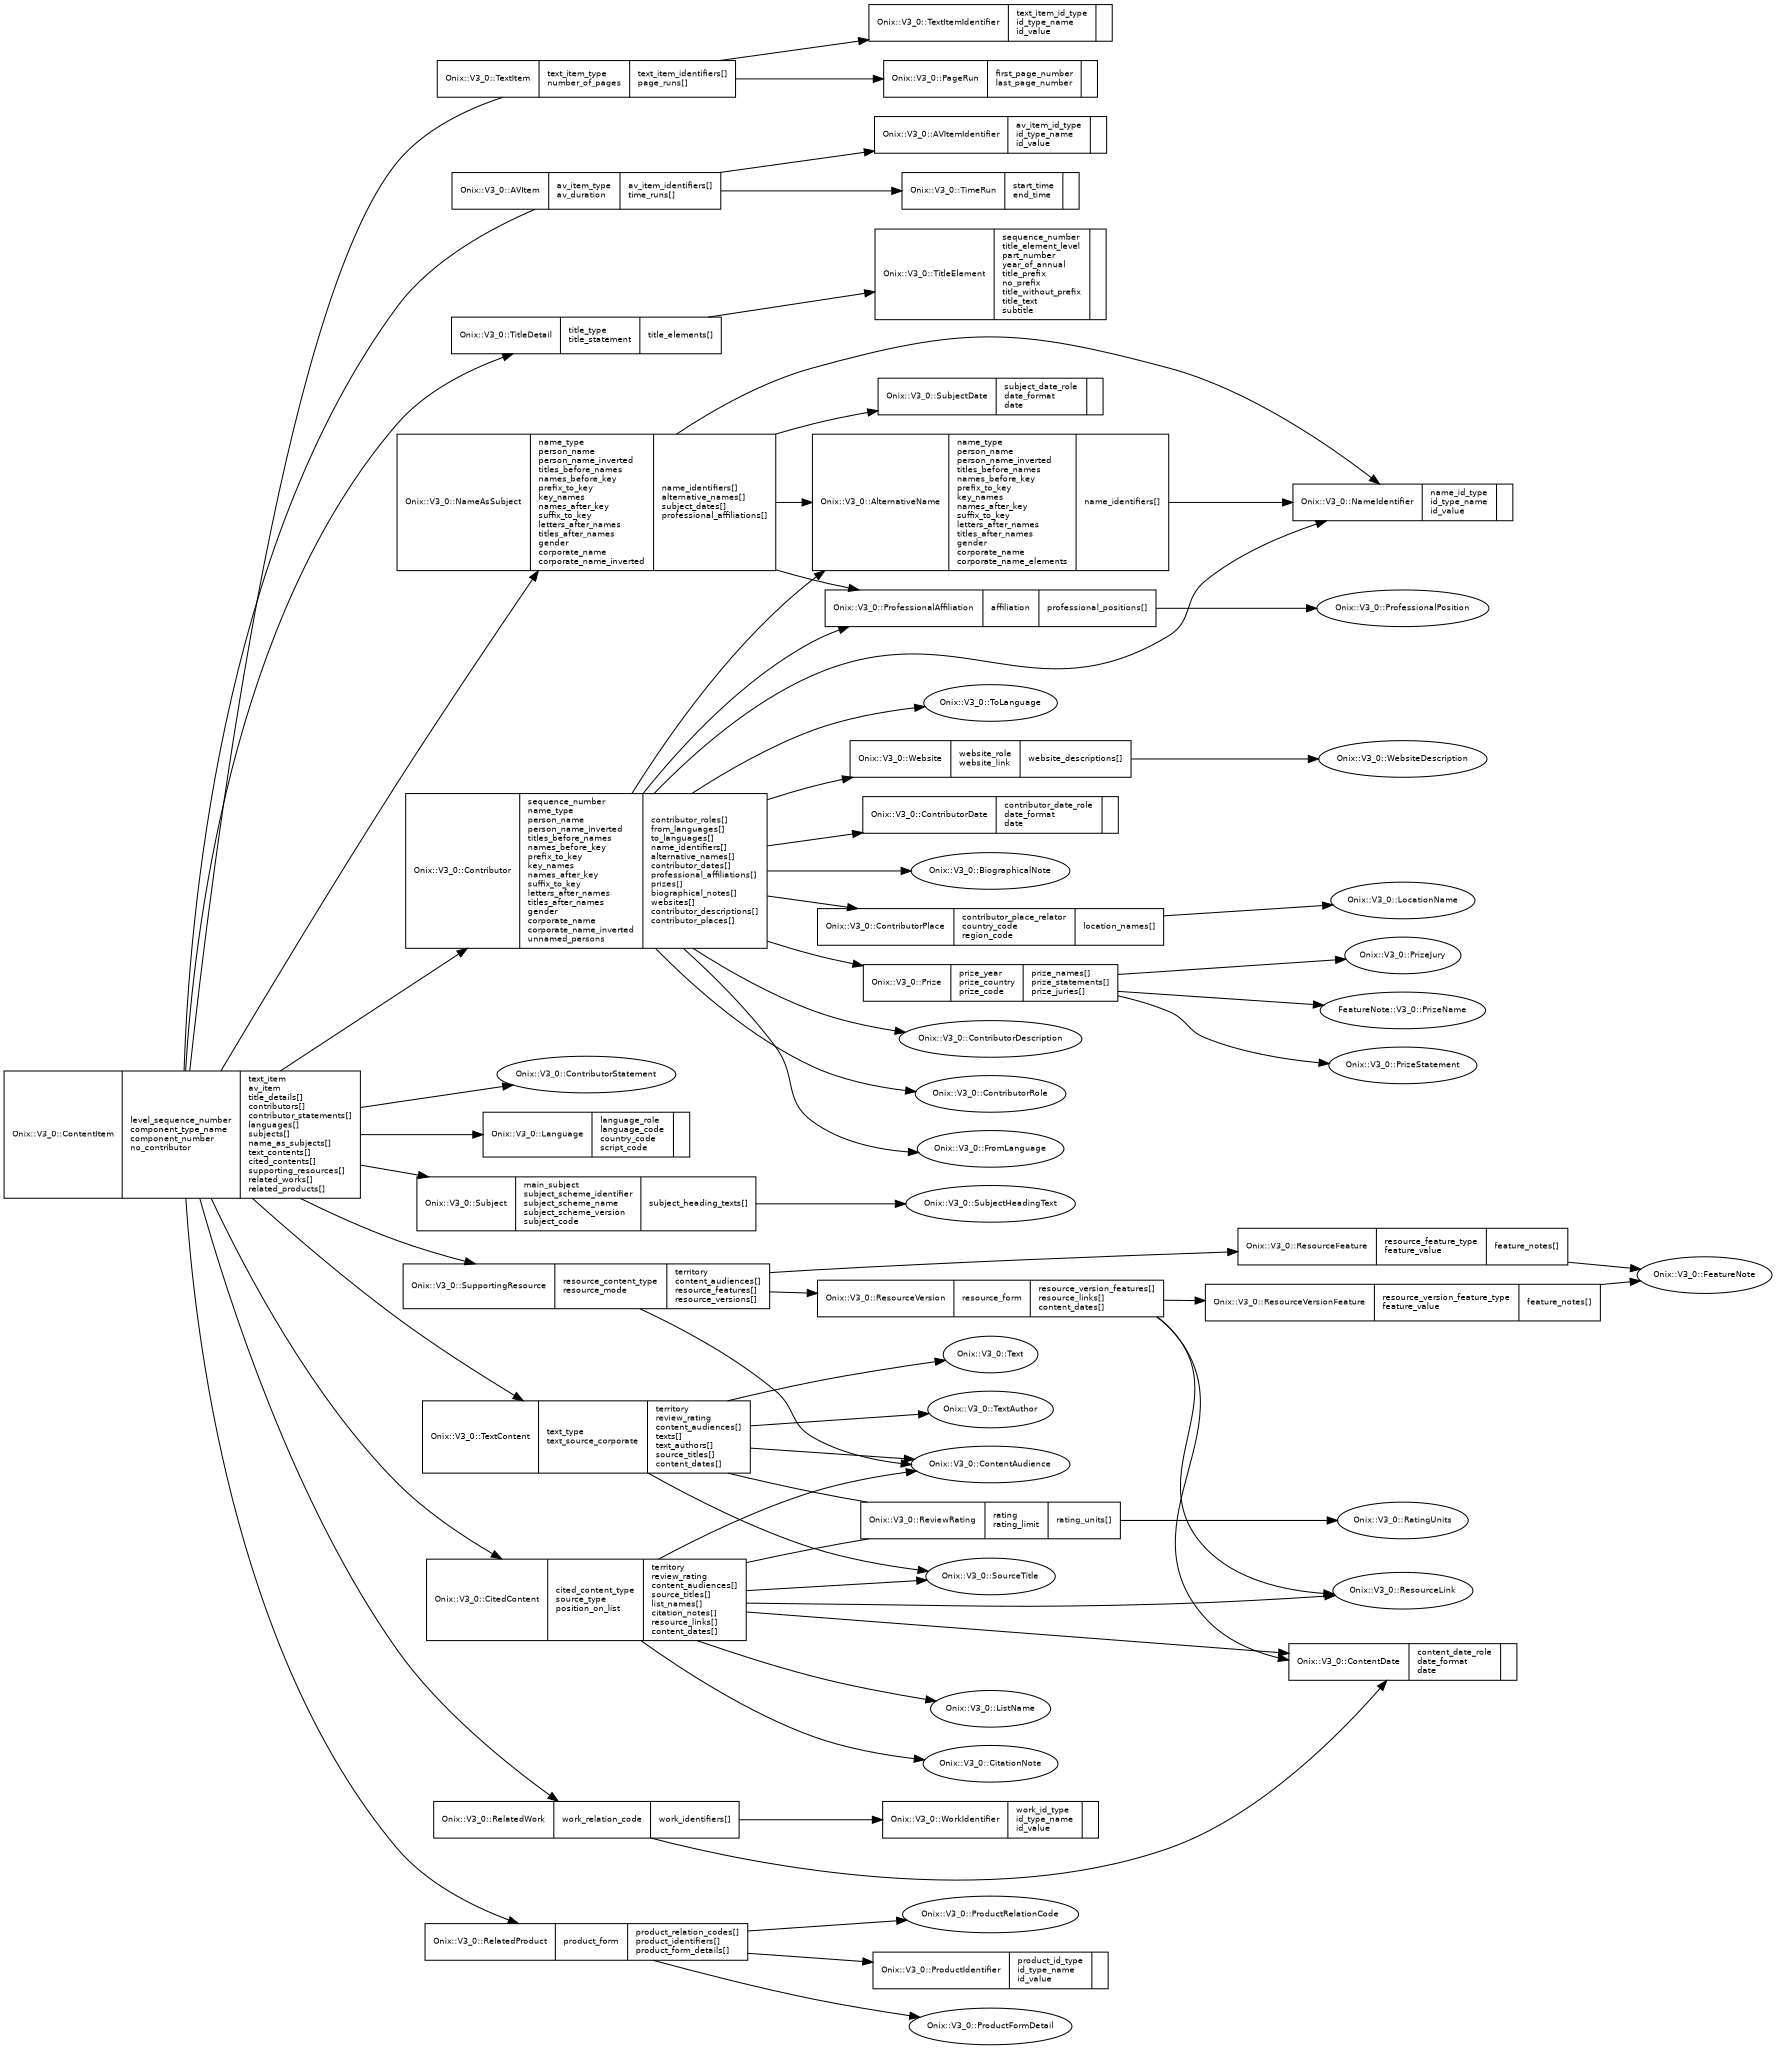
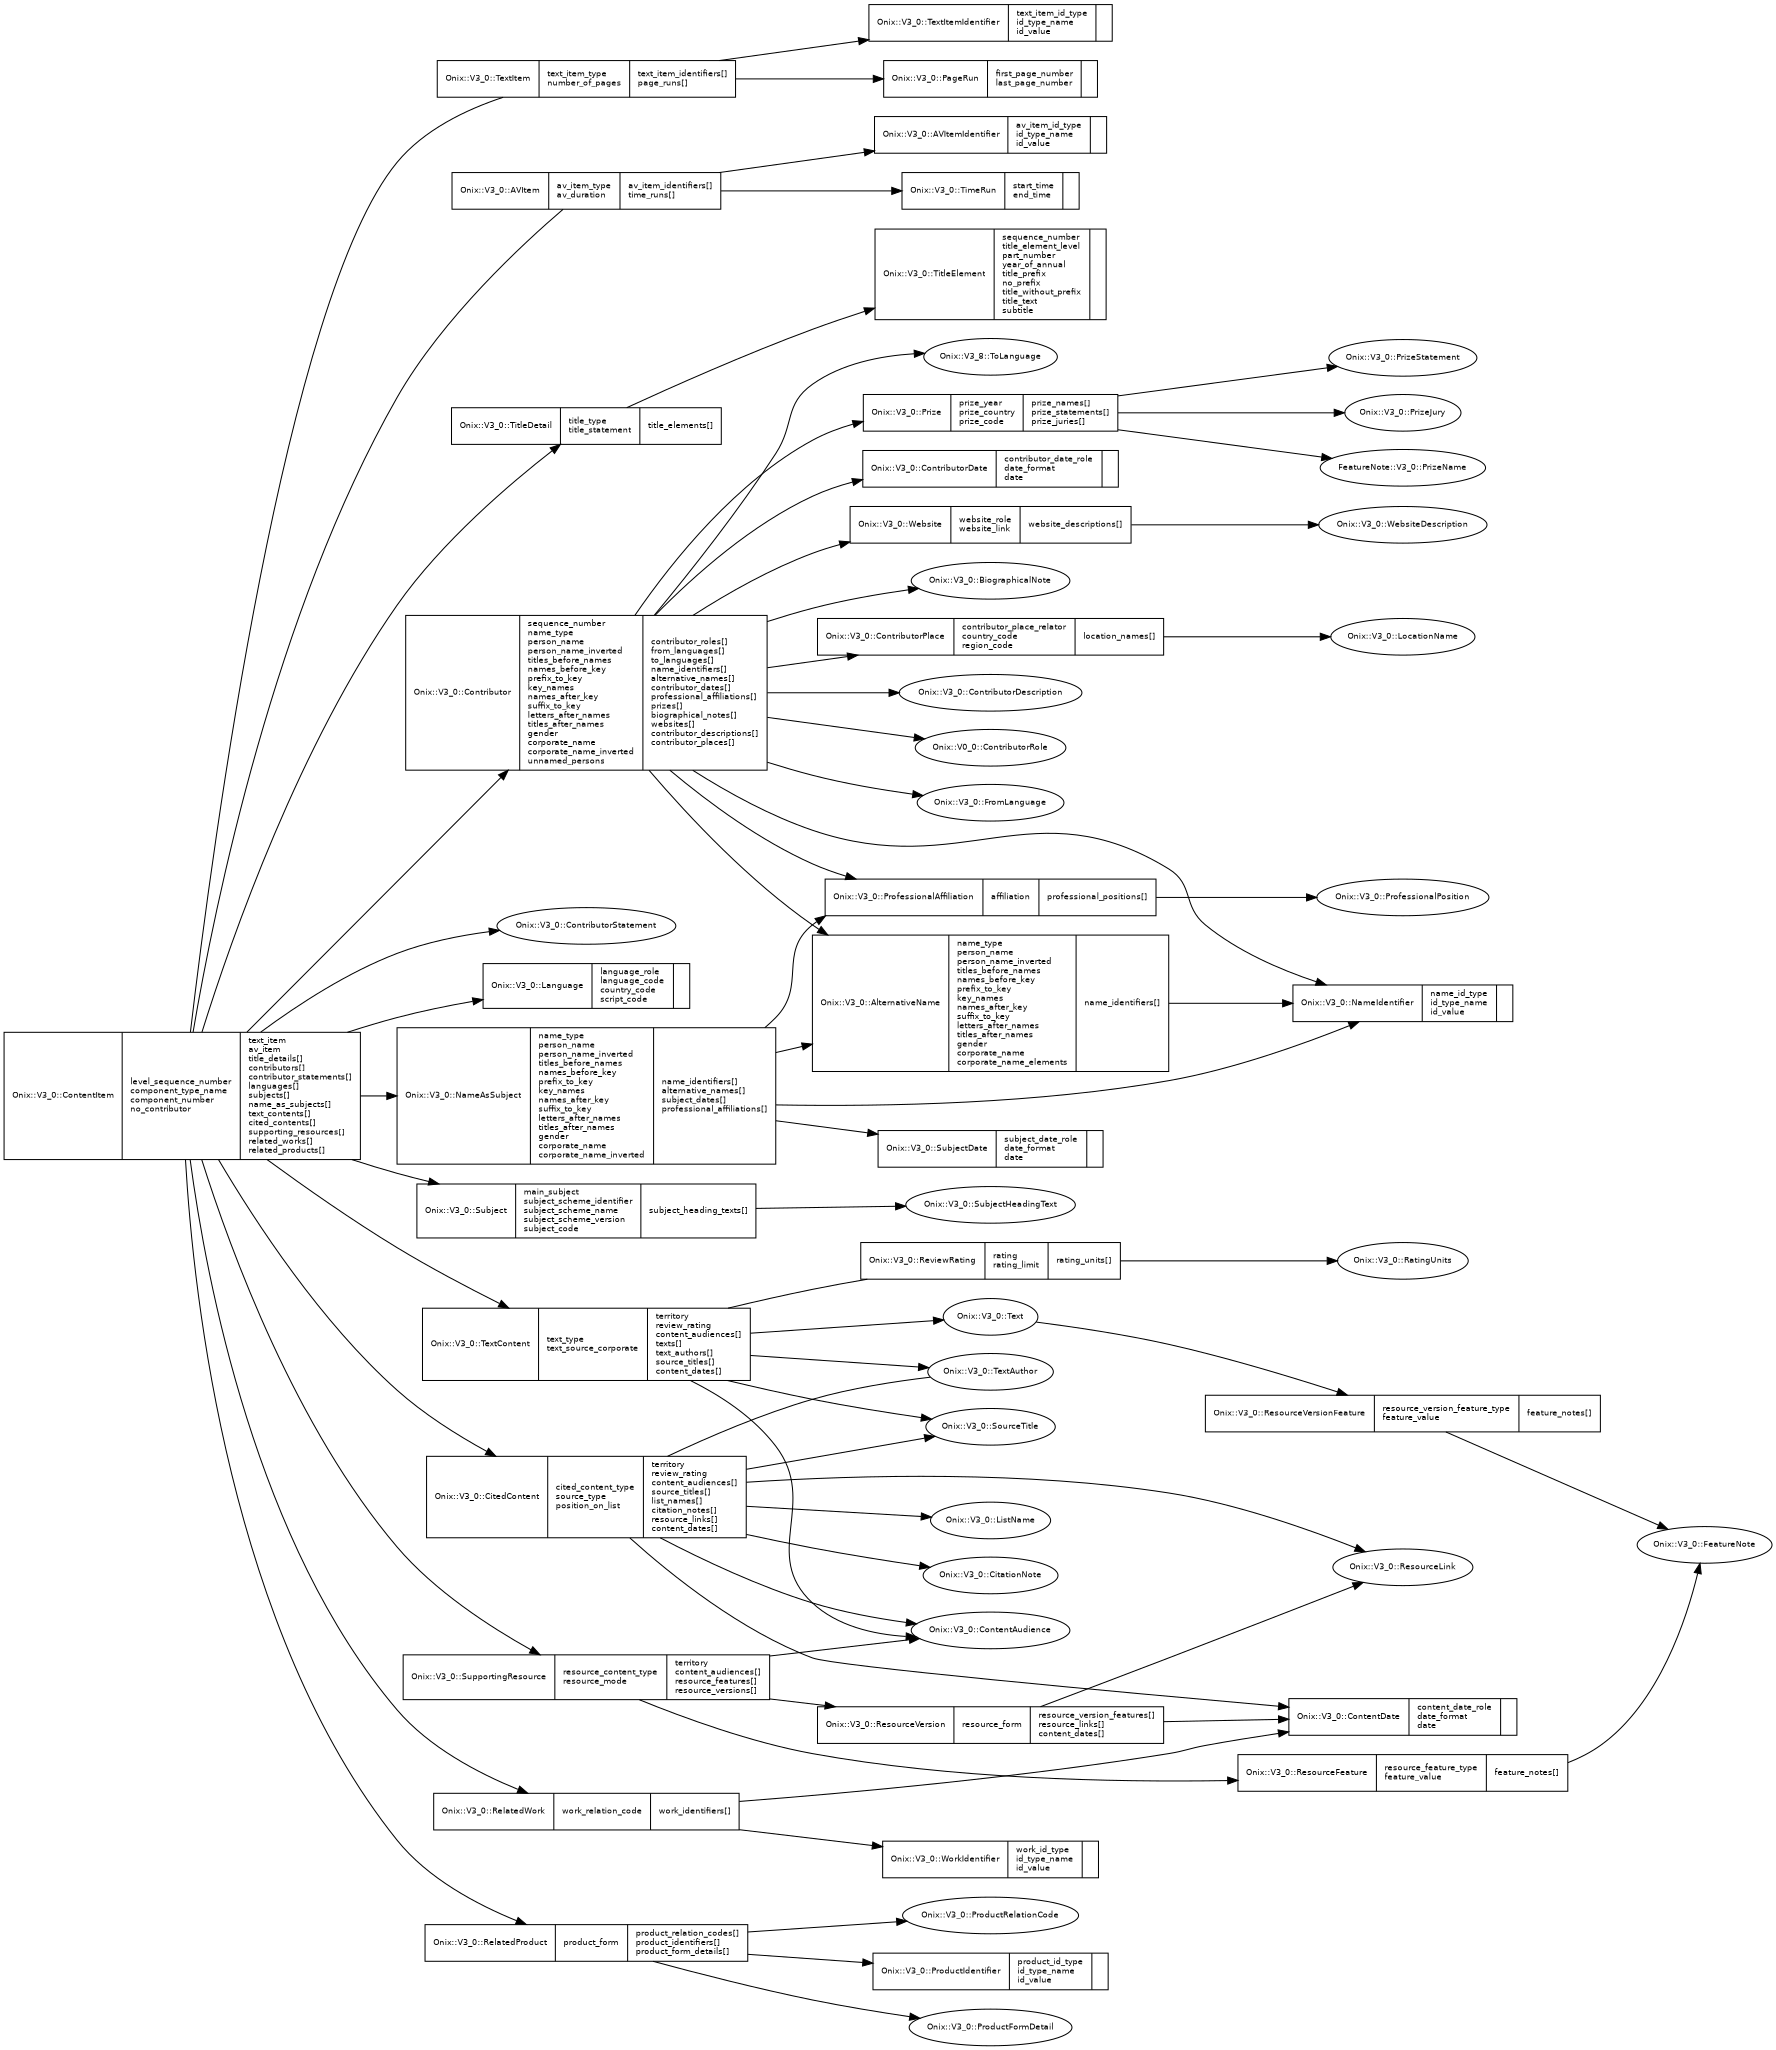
(991, 703) -> (991, 357)
(991, 1094) -> (991, 748)
(1179, 1300) -> (1189, 1349)
(801, 1551) -> (795, 1405)
